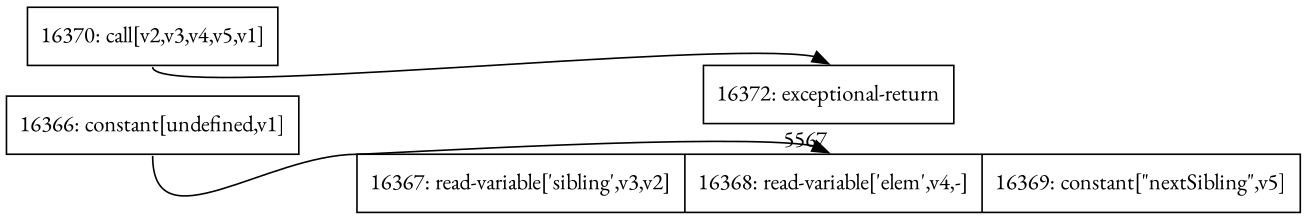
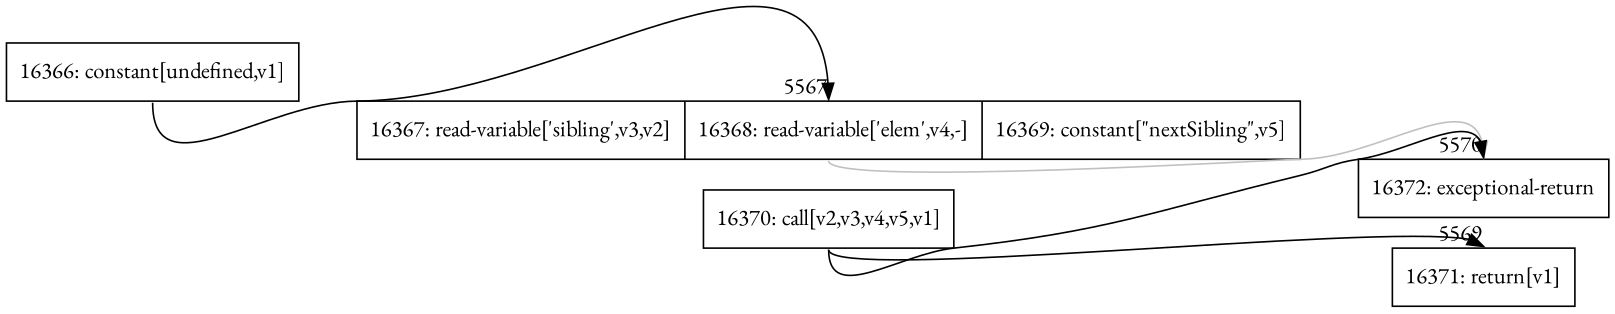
none -> (1162, 166)
none -> (1484, 277)
